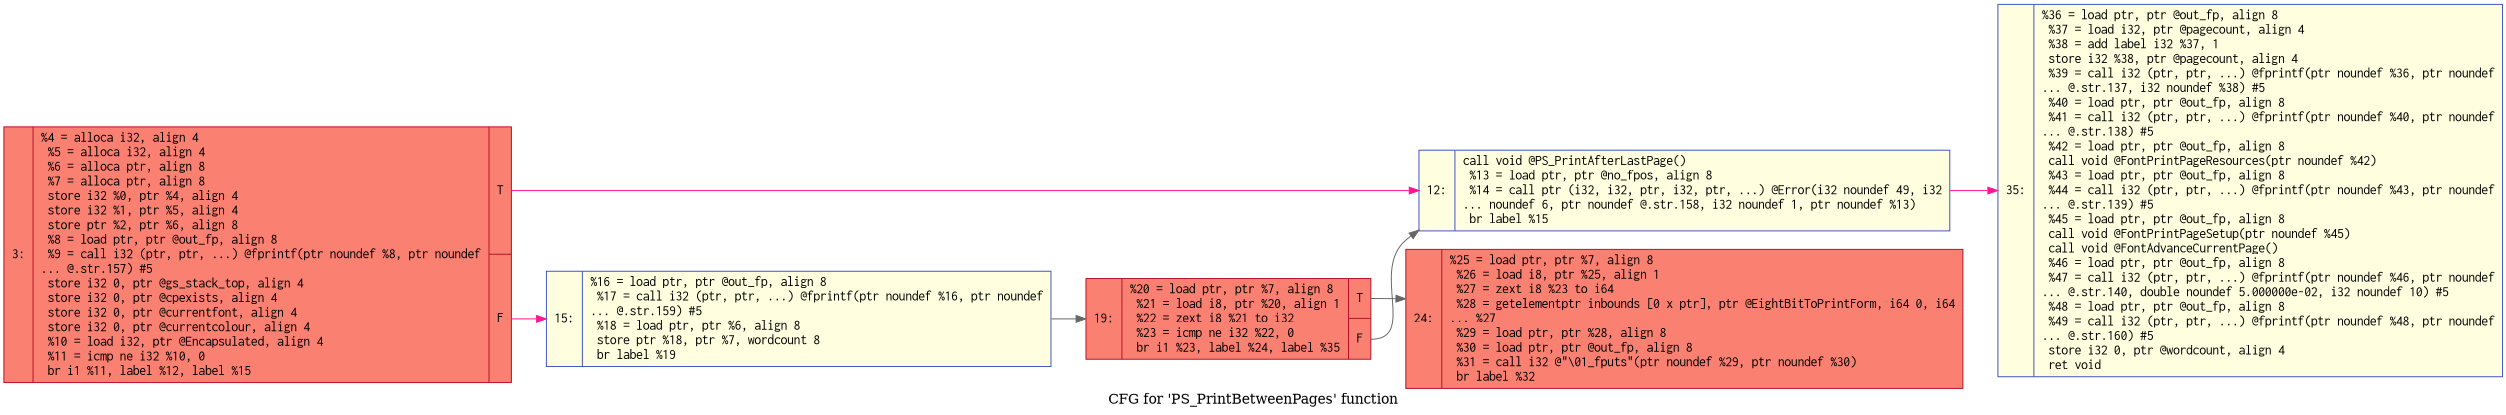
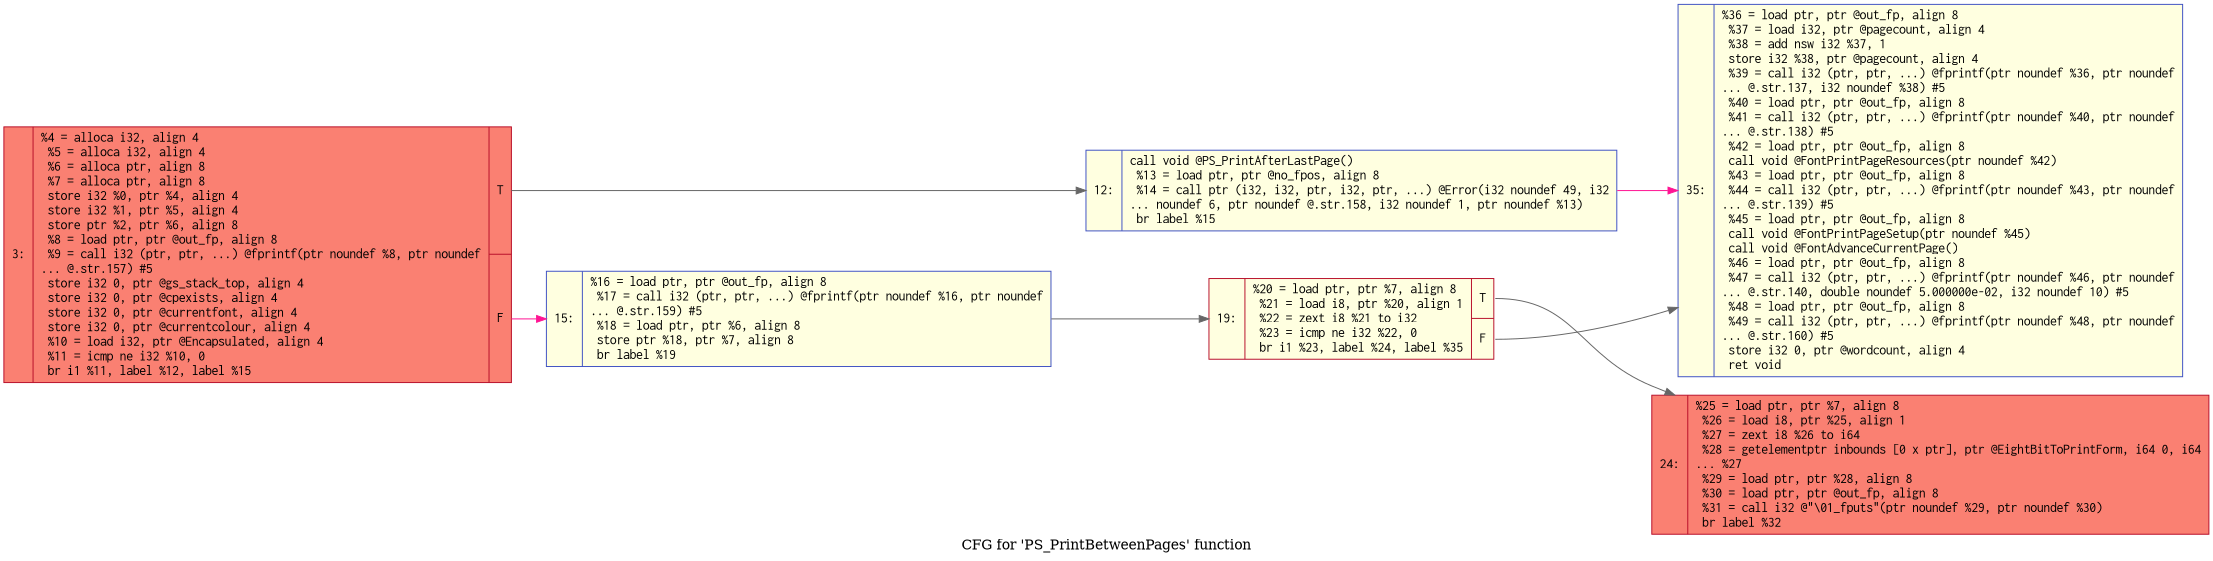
(2131, 44) -> (1804, 44)
(960, 191) -> (794, 191)
(1532, 289) -> (1778, 435)
(1392, 291) -> (1587, 330)
(1228, 319) -> (1351, 319)
(705, 340) -> (692, 340)
